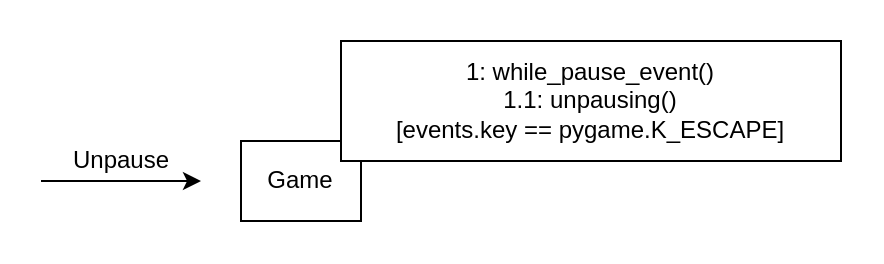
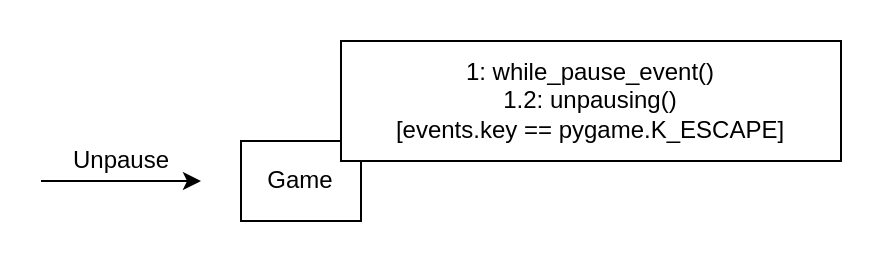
(591, 101) -> (591, 101)
